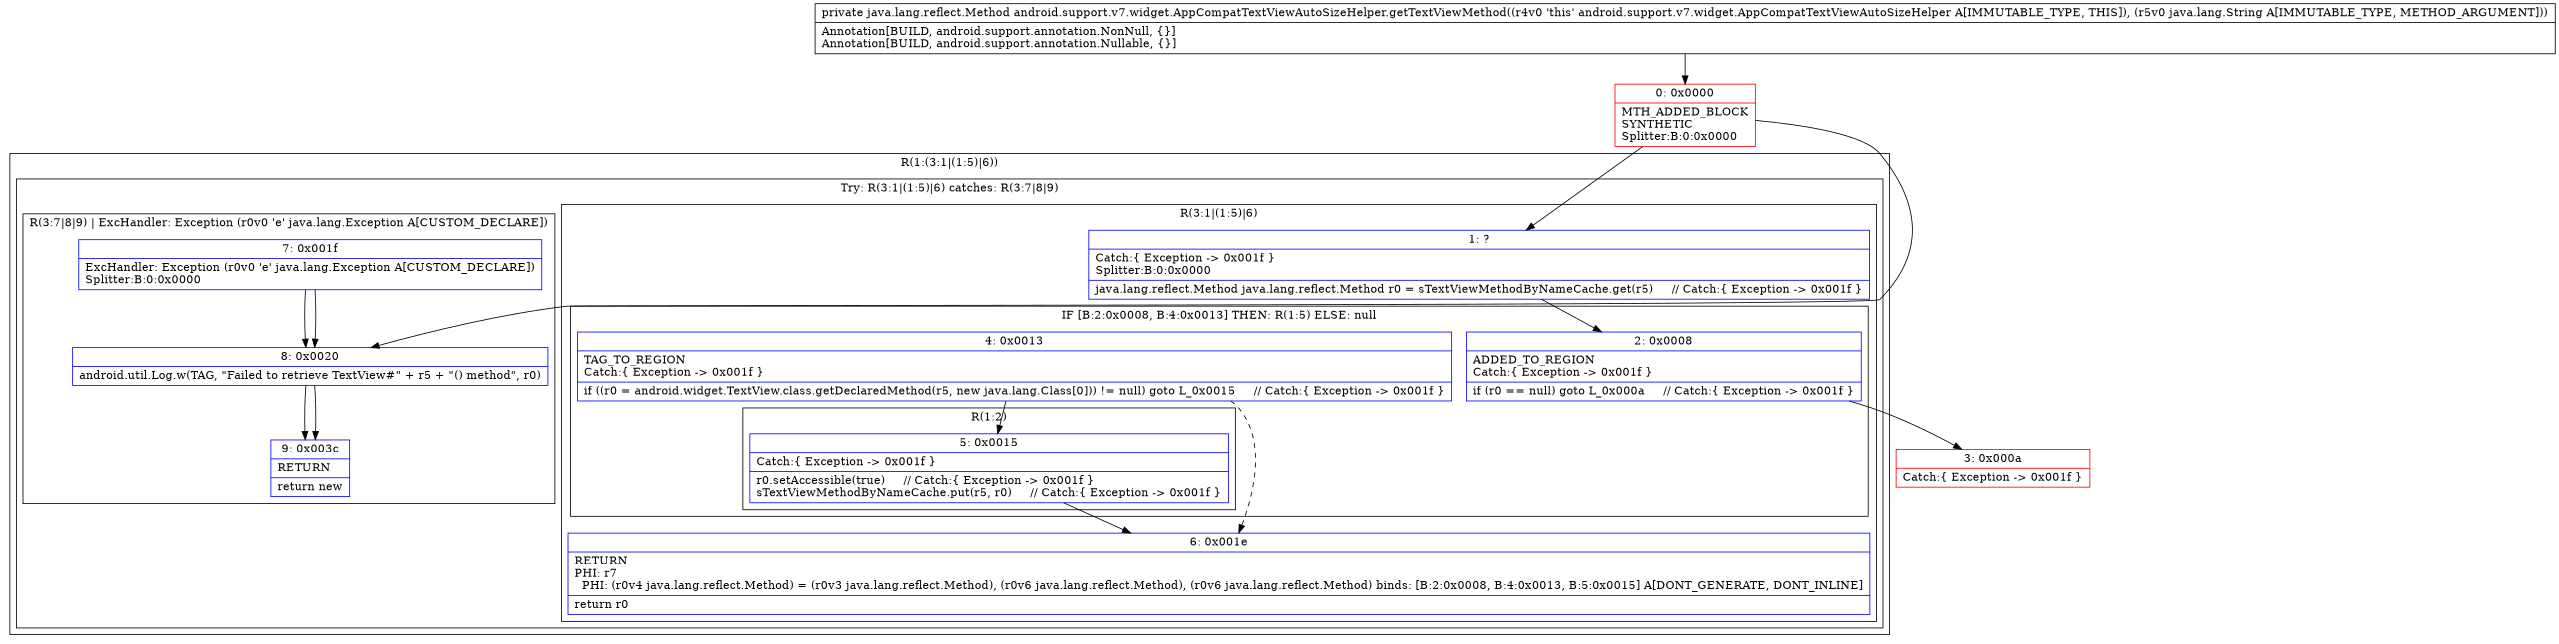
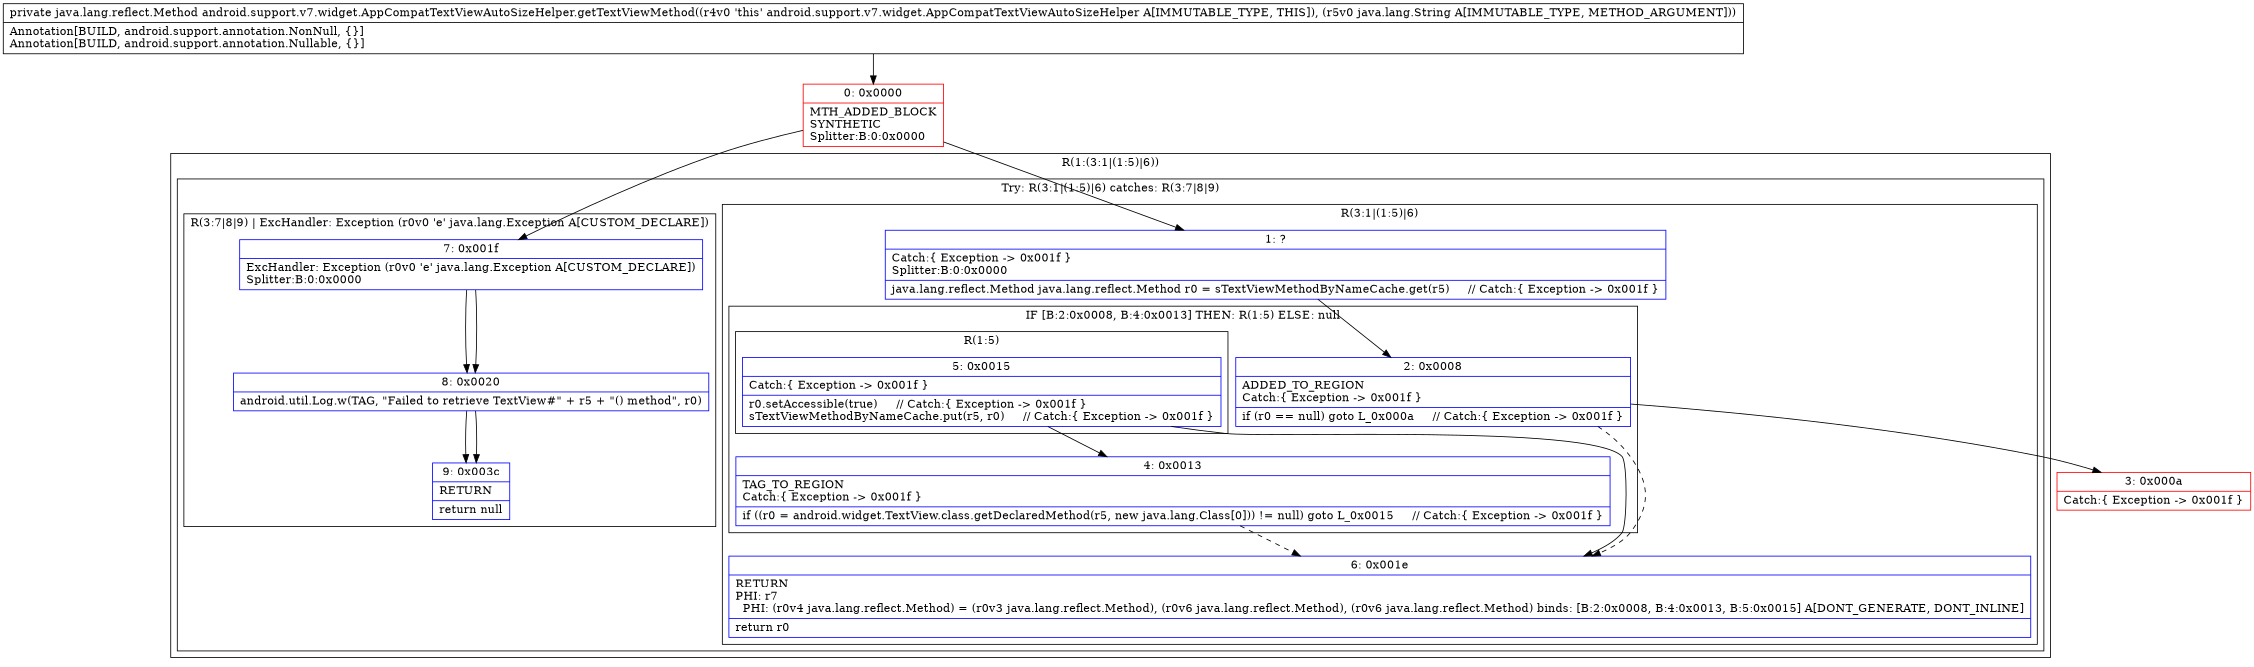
(1274, 305) -> (668, 172)
(1003, 413) -> (1074, 440)
(989, 417) -> (982, 341)
(310, 487) -> (471, 510)
none -> (1645, 491)
